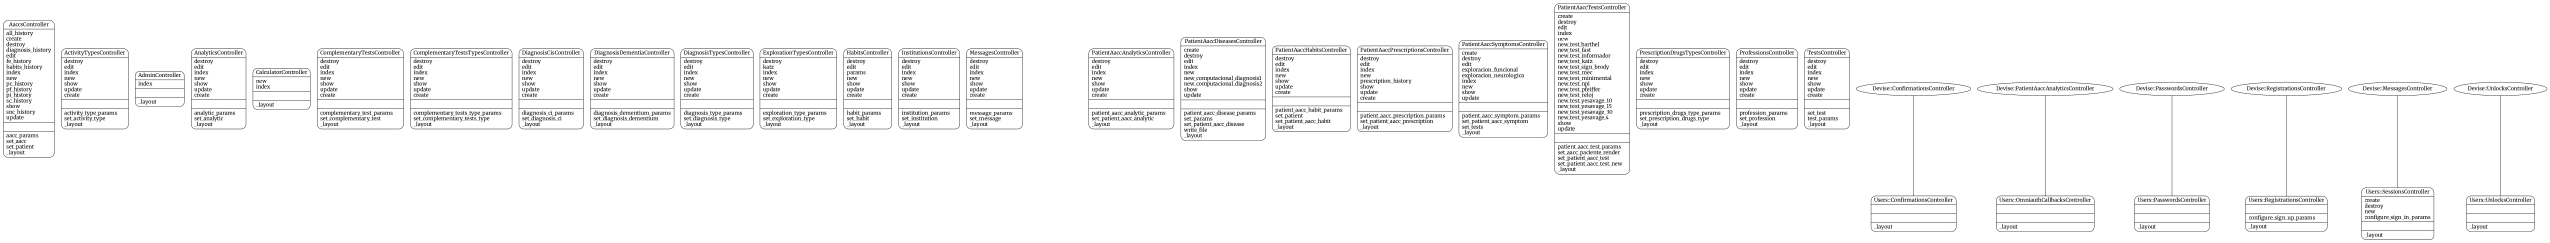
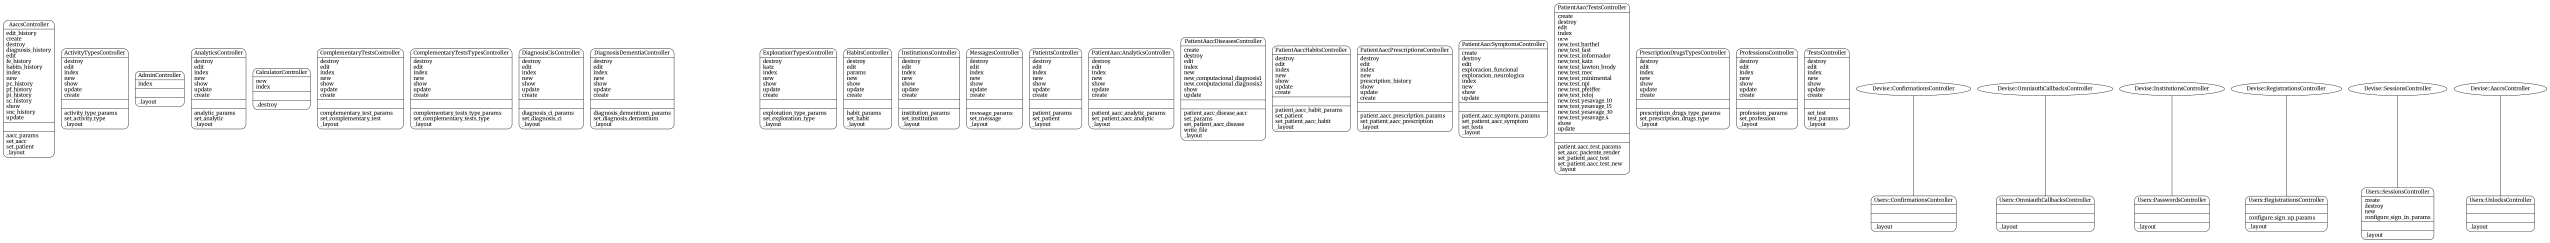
(20, 33) -> (22, 33)
(1584, 67) -> (1587, 67)
(717, 89) -> none
none -> (1056, 89)
(2045, 89) -> (2045, 89)
(2172, 89) -> (2172, 89)
(2398, 89) -> (2398, 89)
(2500, 89) -> (2500, 89)
(265, 105) -> (267, 105)
(1220, 113) -> (1216, 113)
